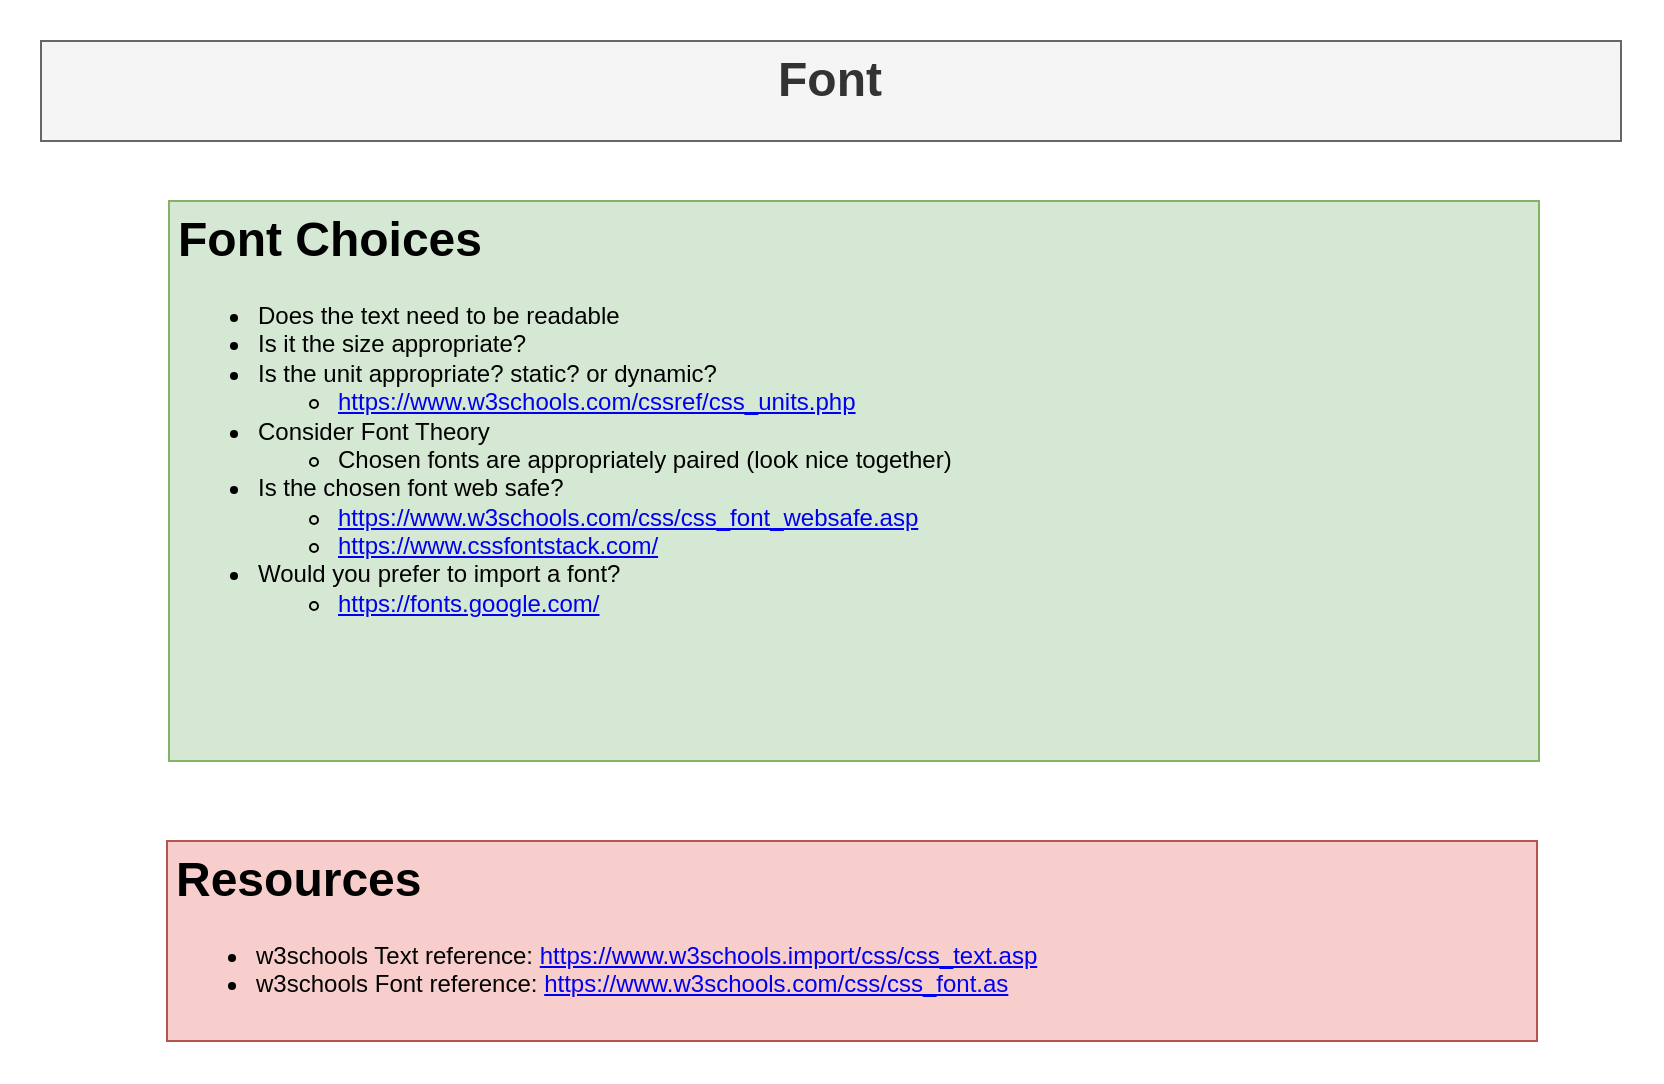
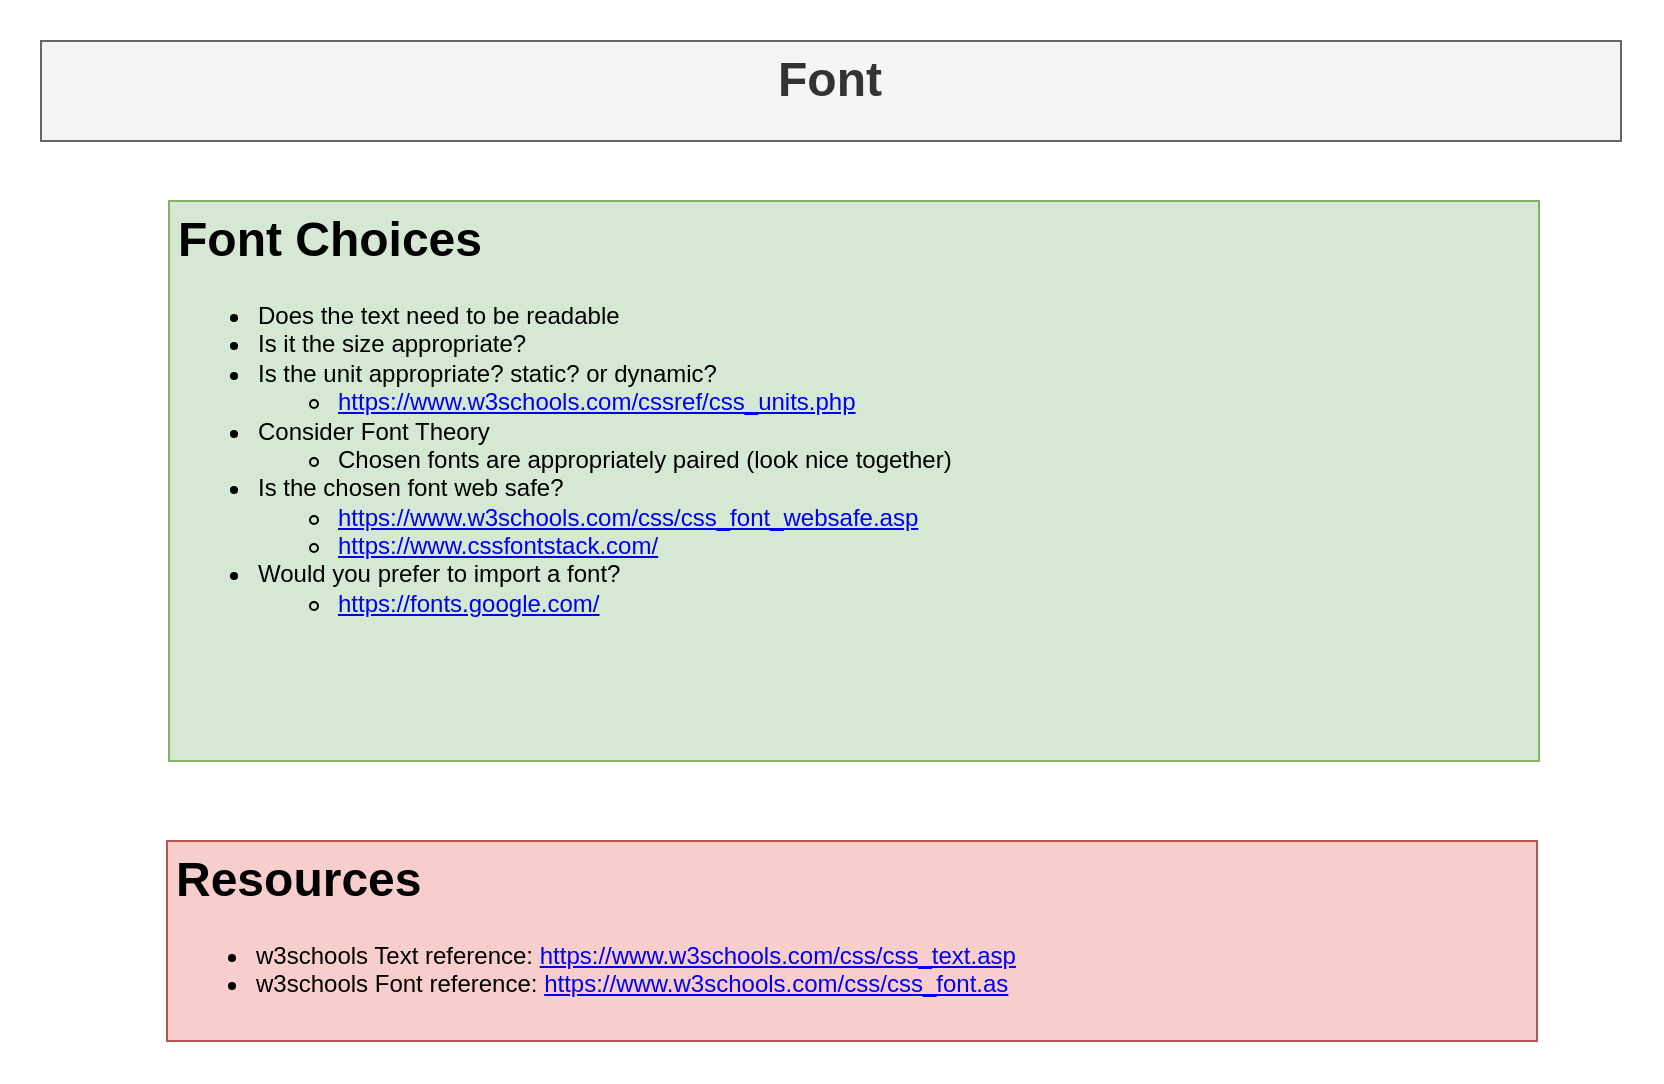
(623, 864) -> (606, 864)
